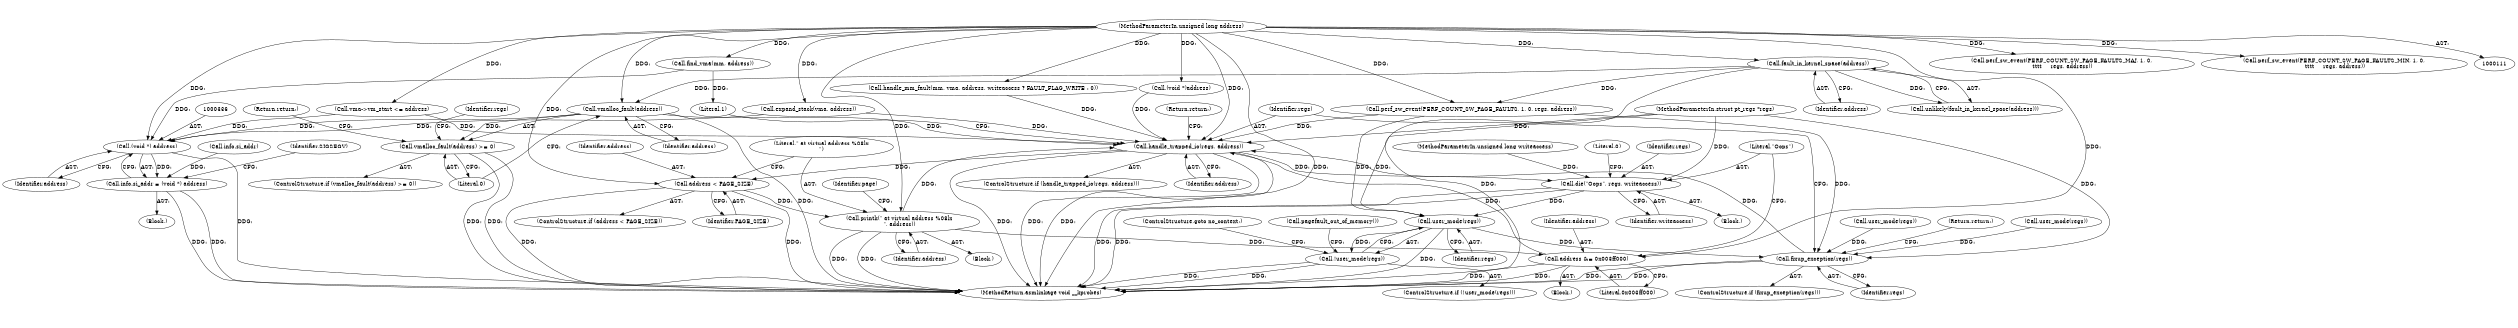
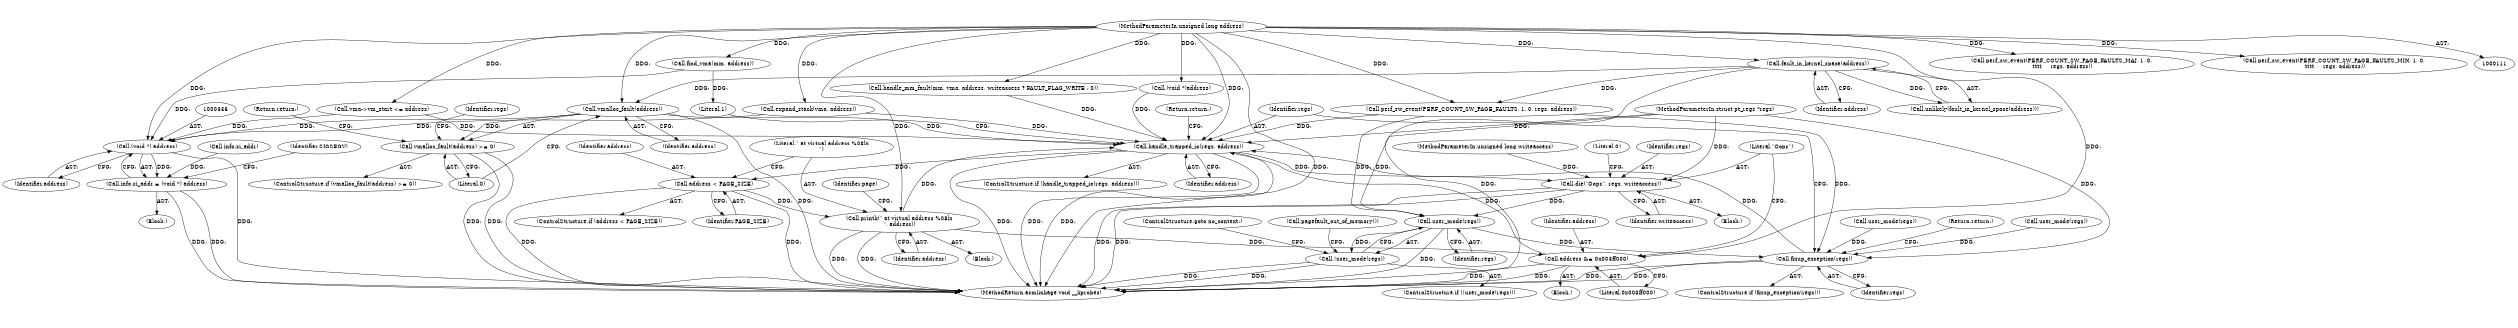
(641, 41) -> none
